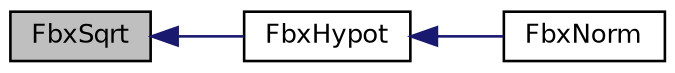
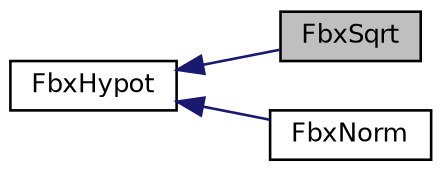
(211, 36) -> (241, 57)
